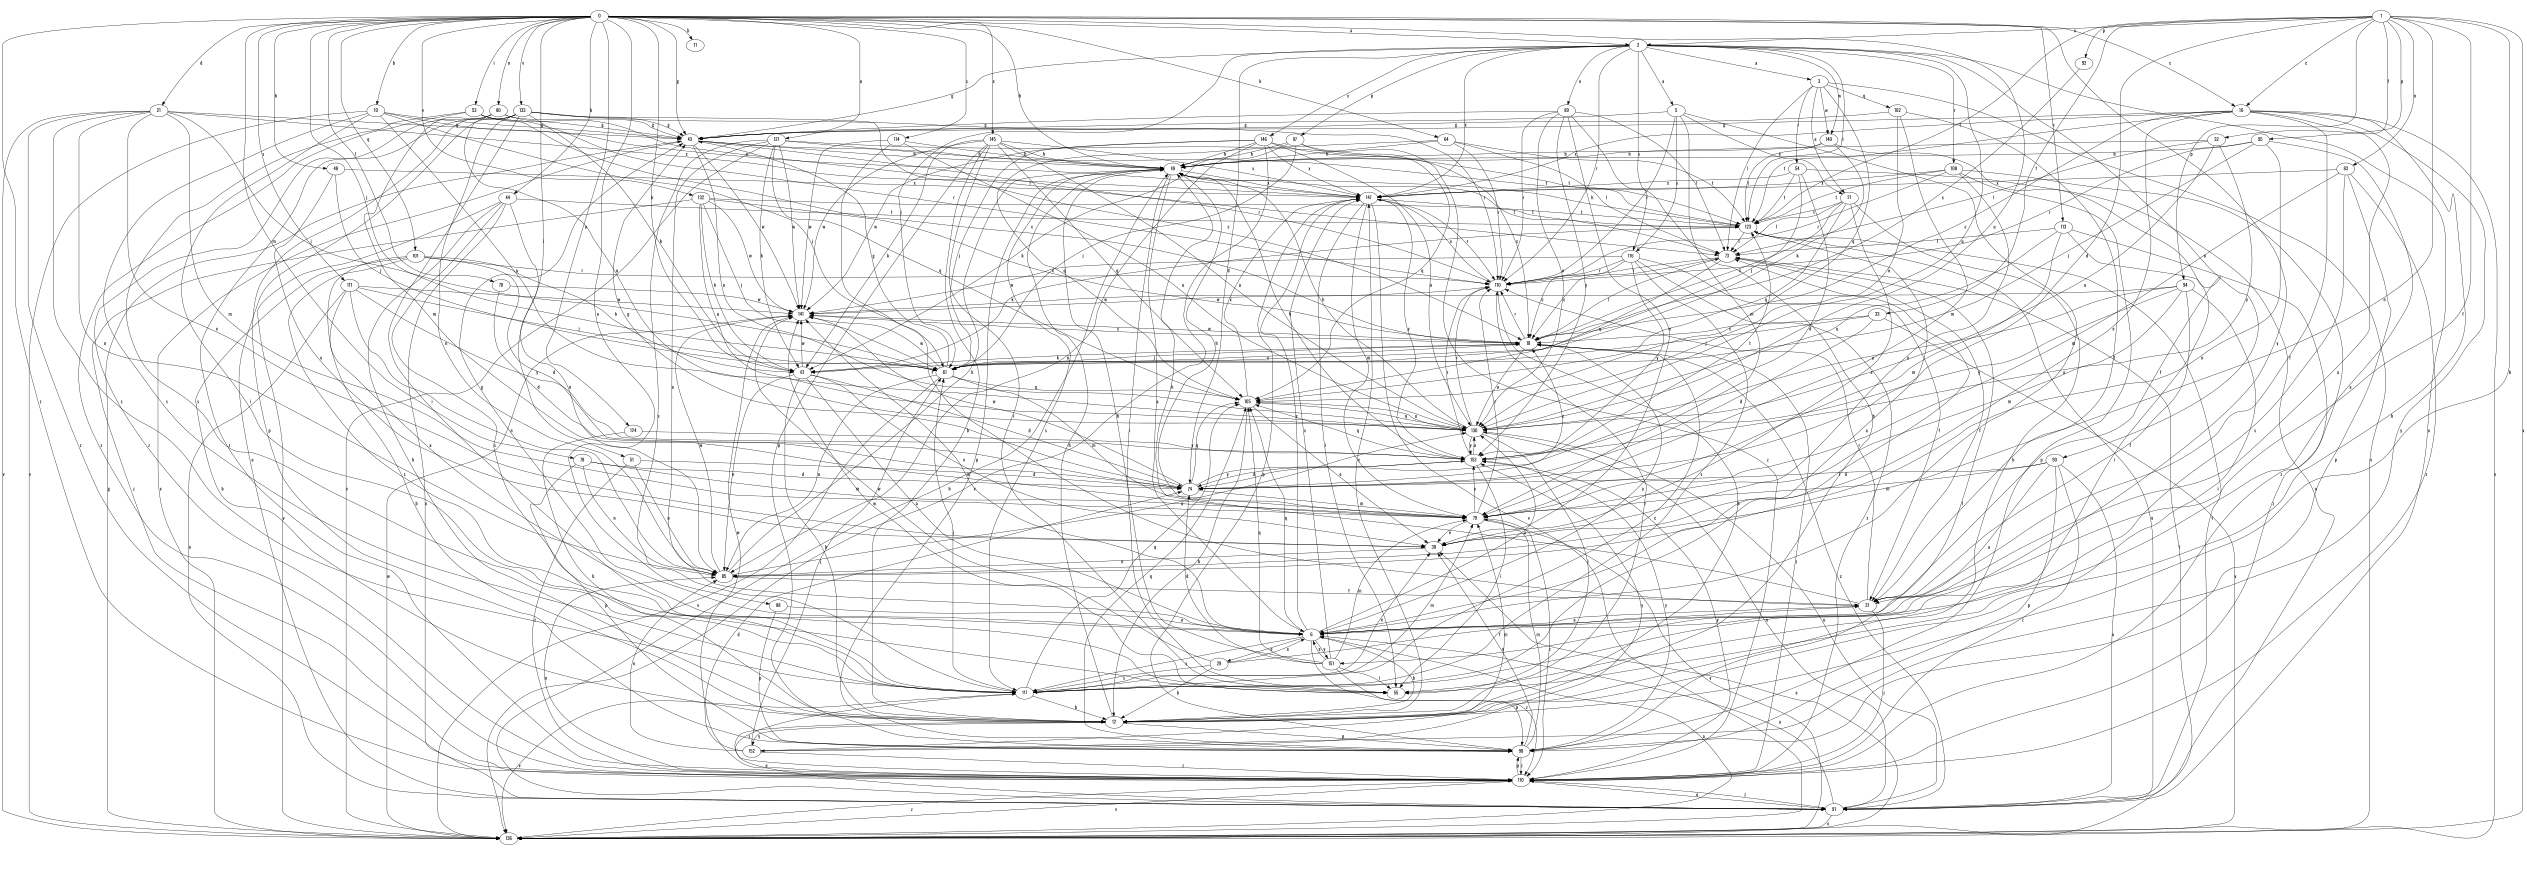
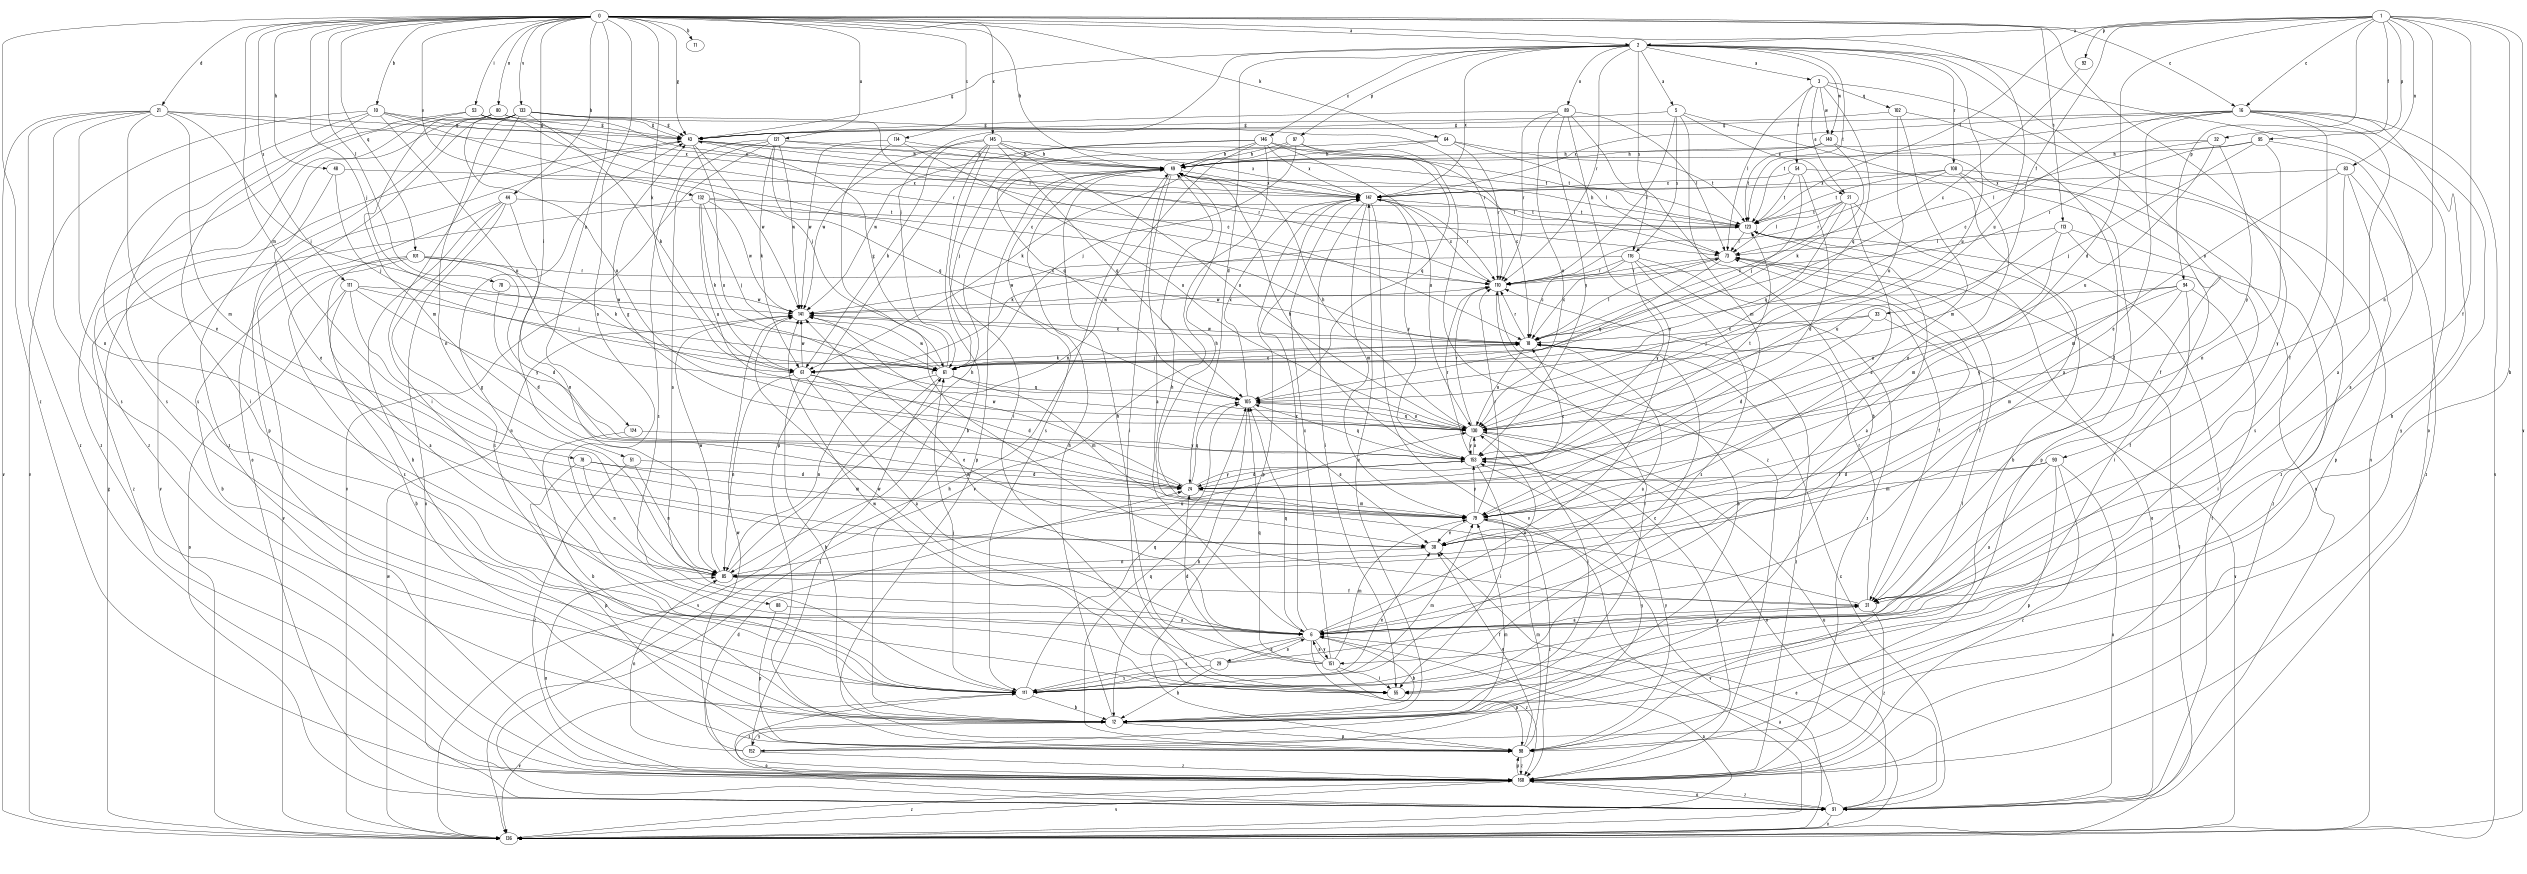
(1521, 781) -> (1521, 781)
